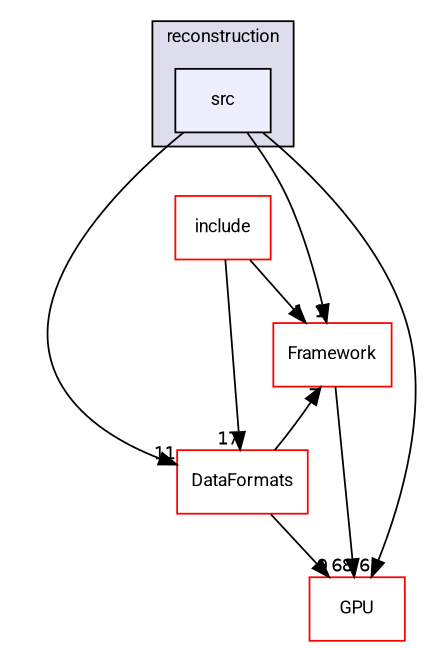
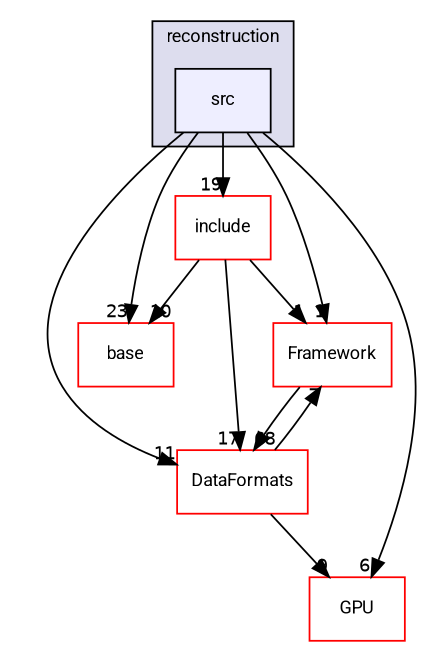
none -> (223, 158)
none -> (126, 355)
(344, 473) -> (281, 411)
